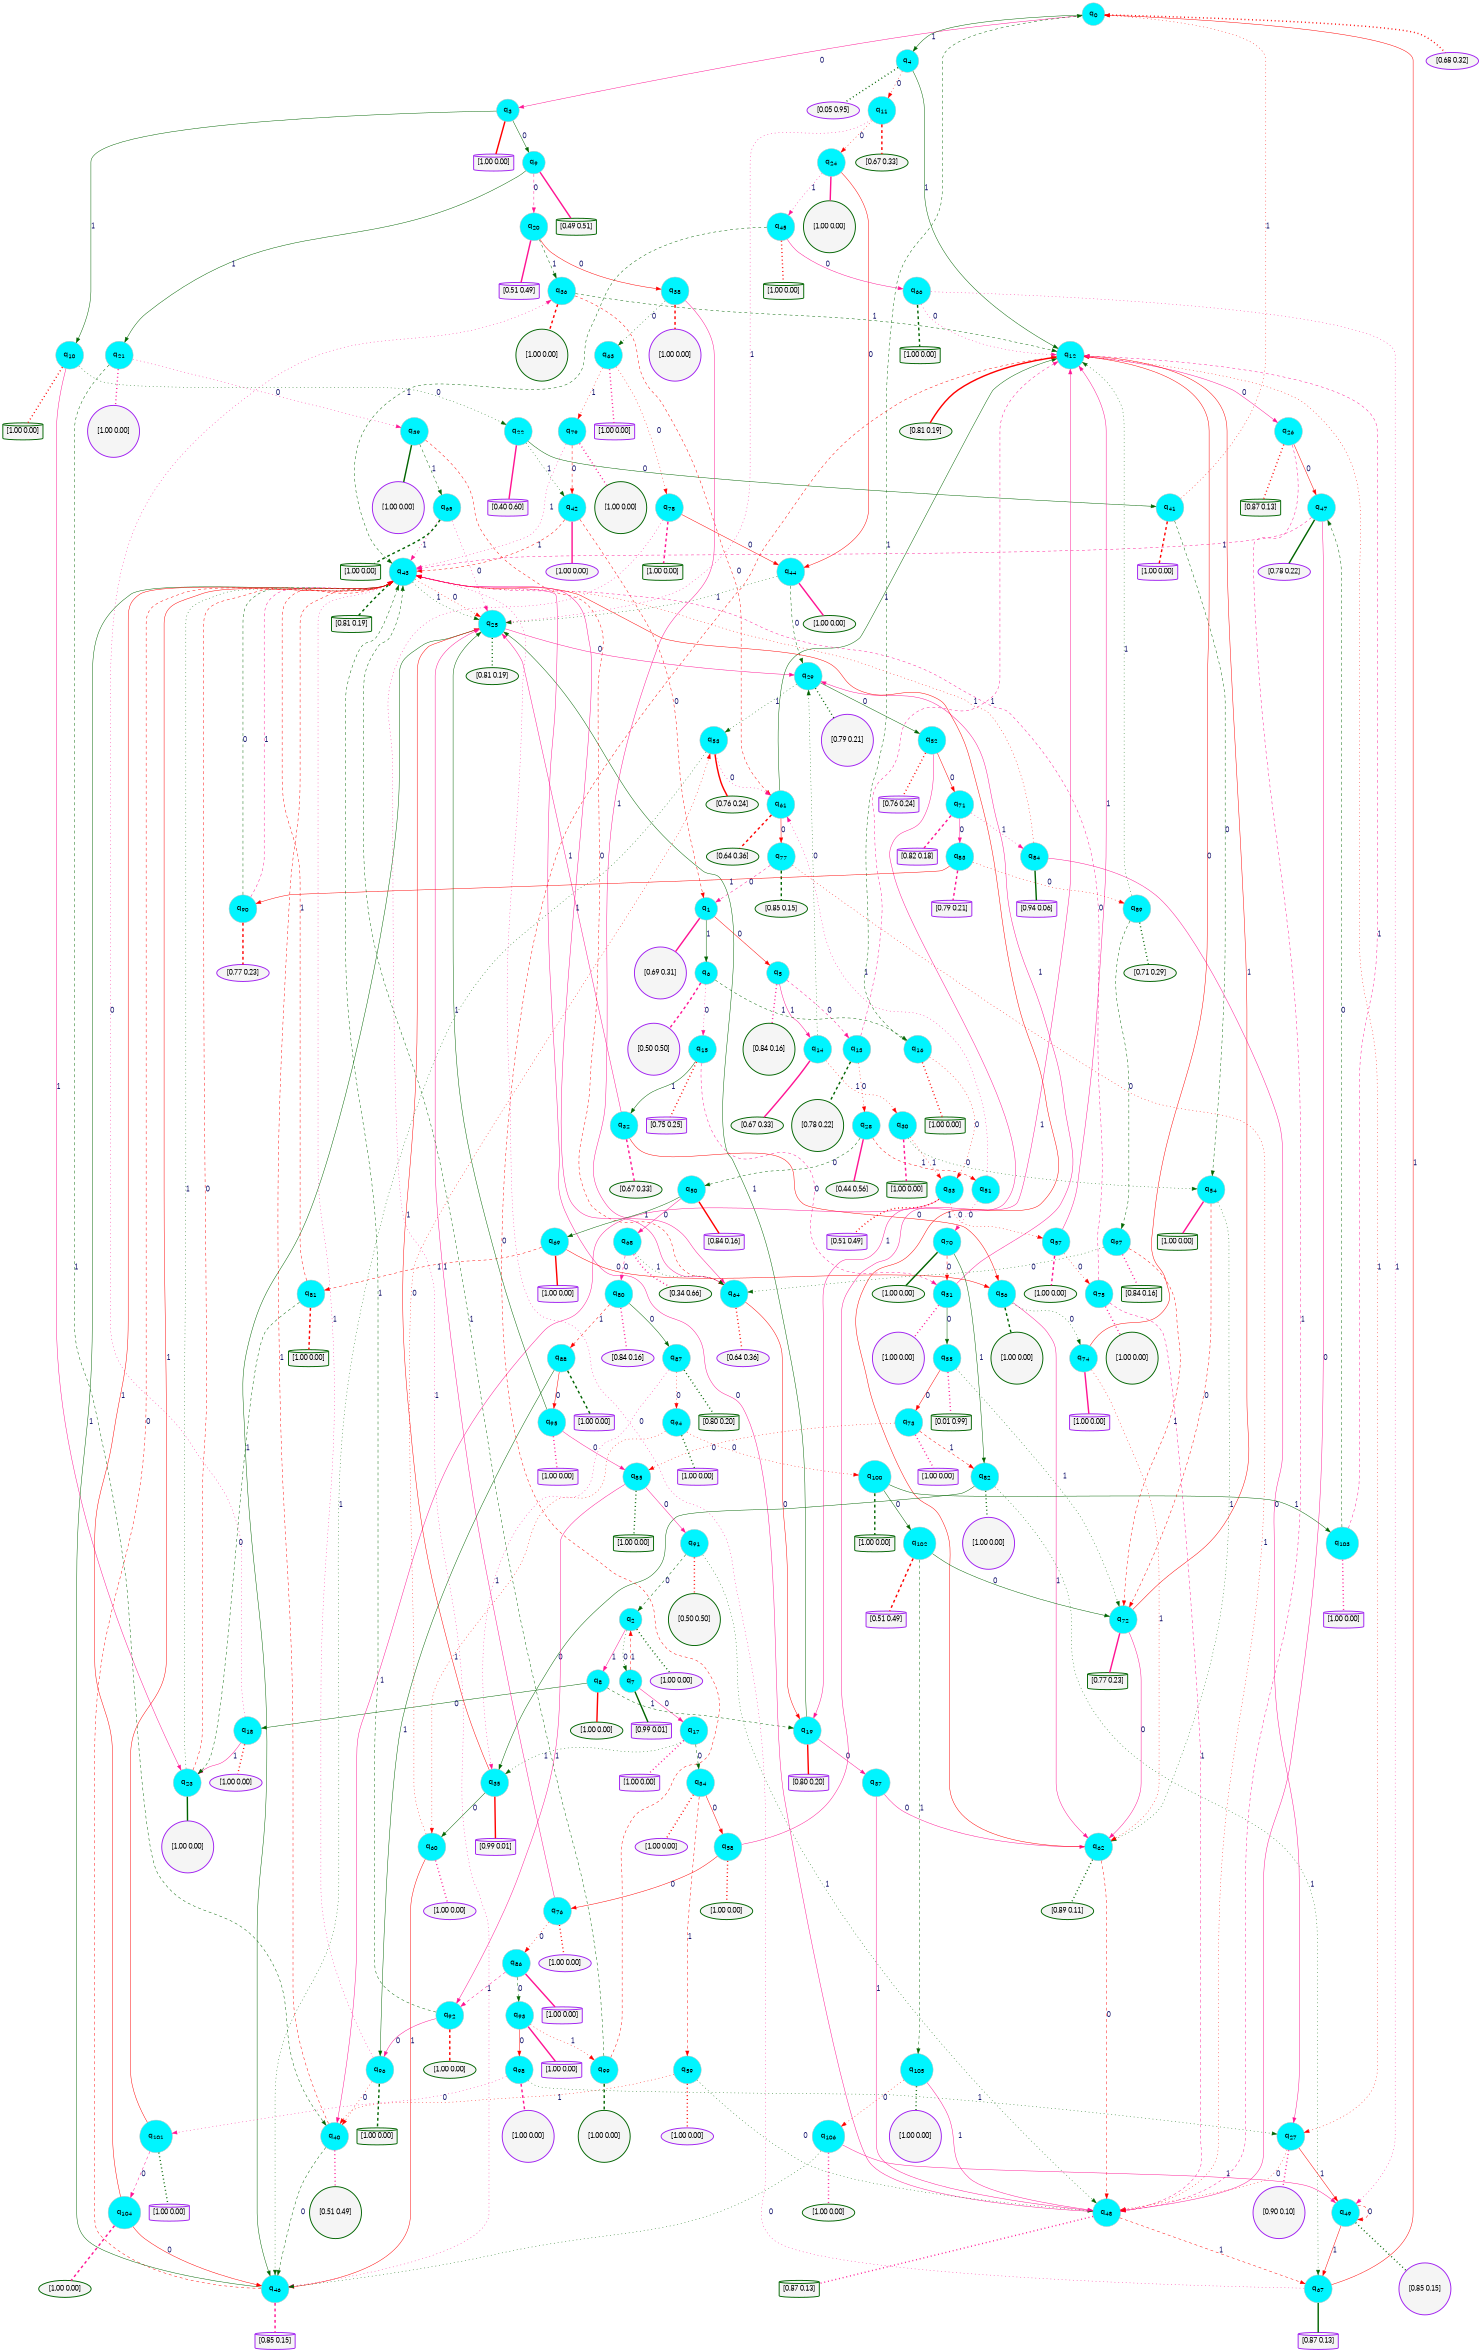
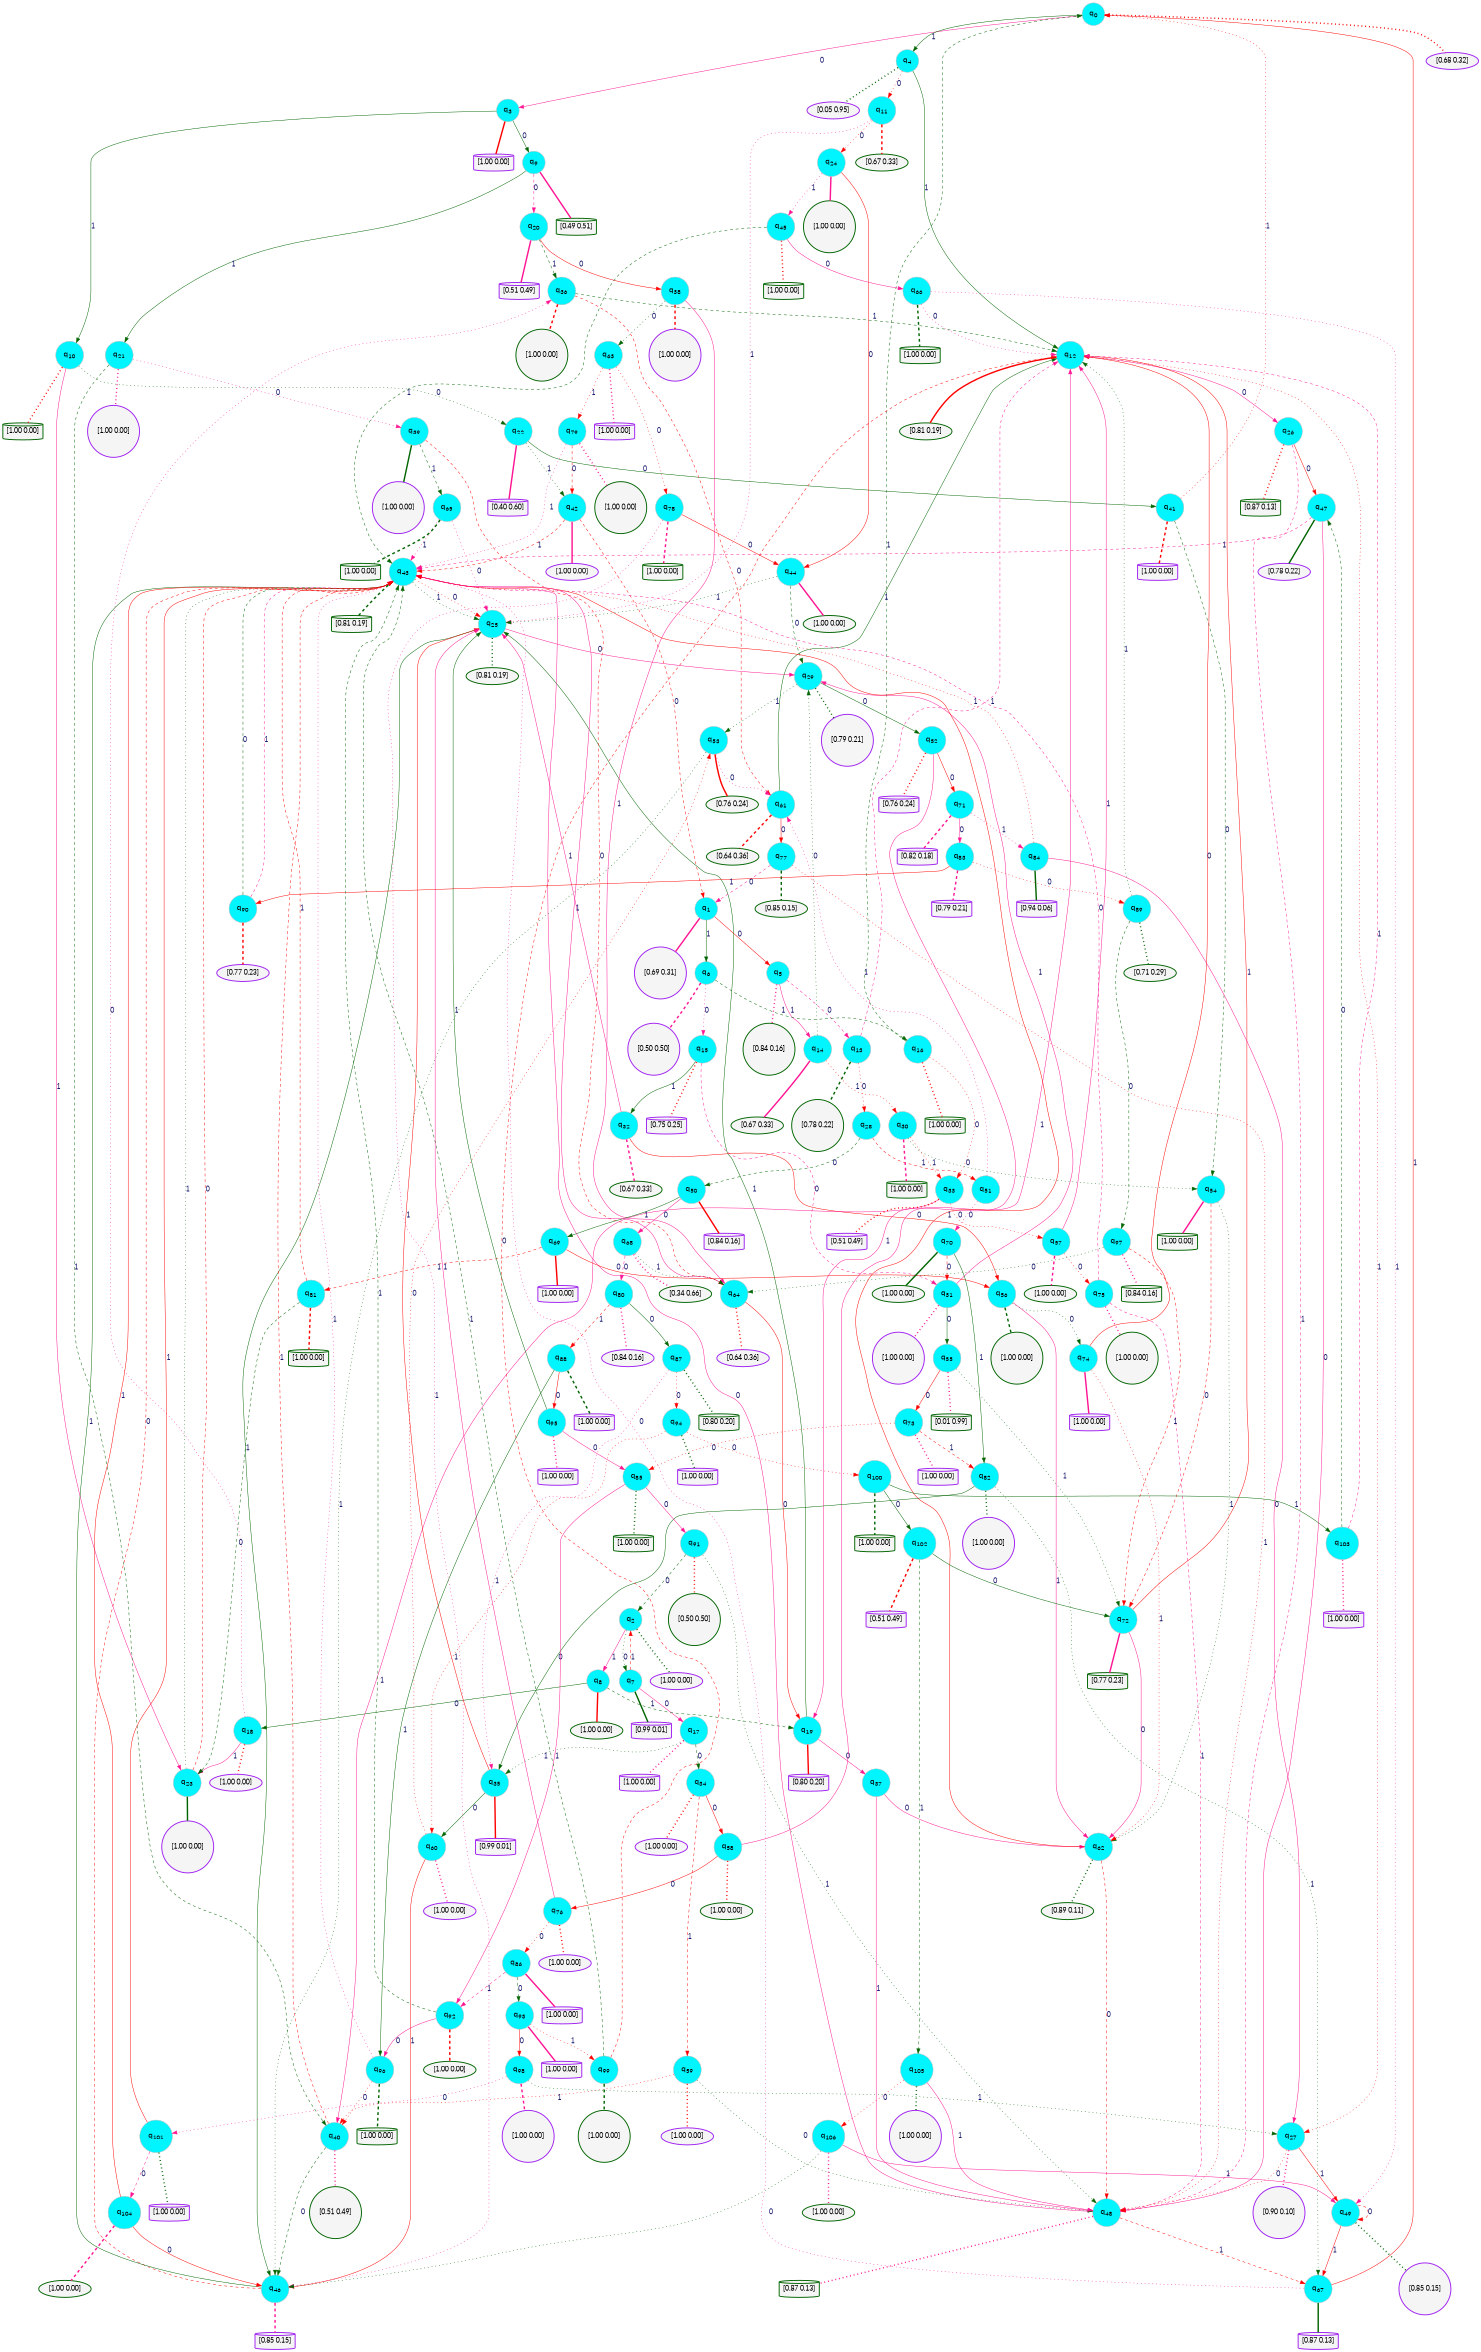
(852, 1190) -> none
